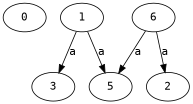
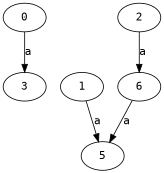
(160, 48) -> (139, 48)
(69, 49) -> (25, 48)
